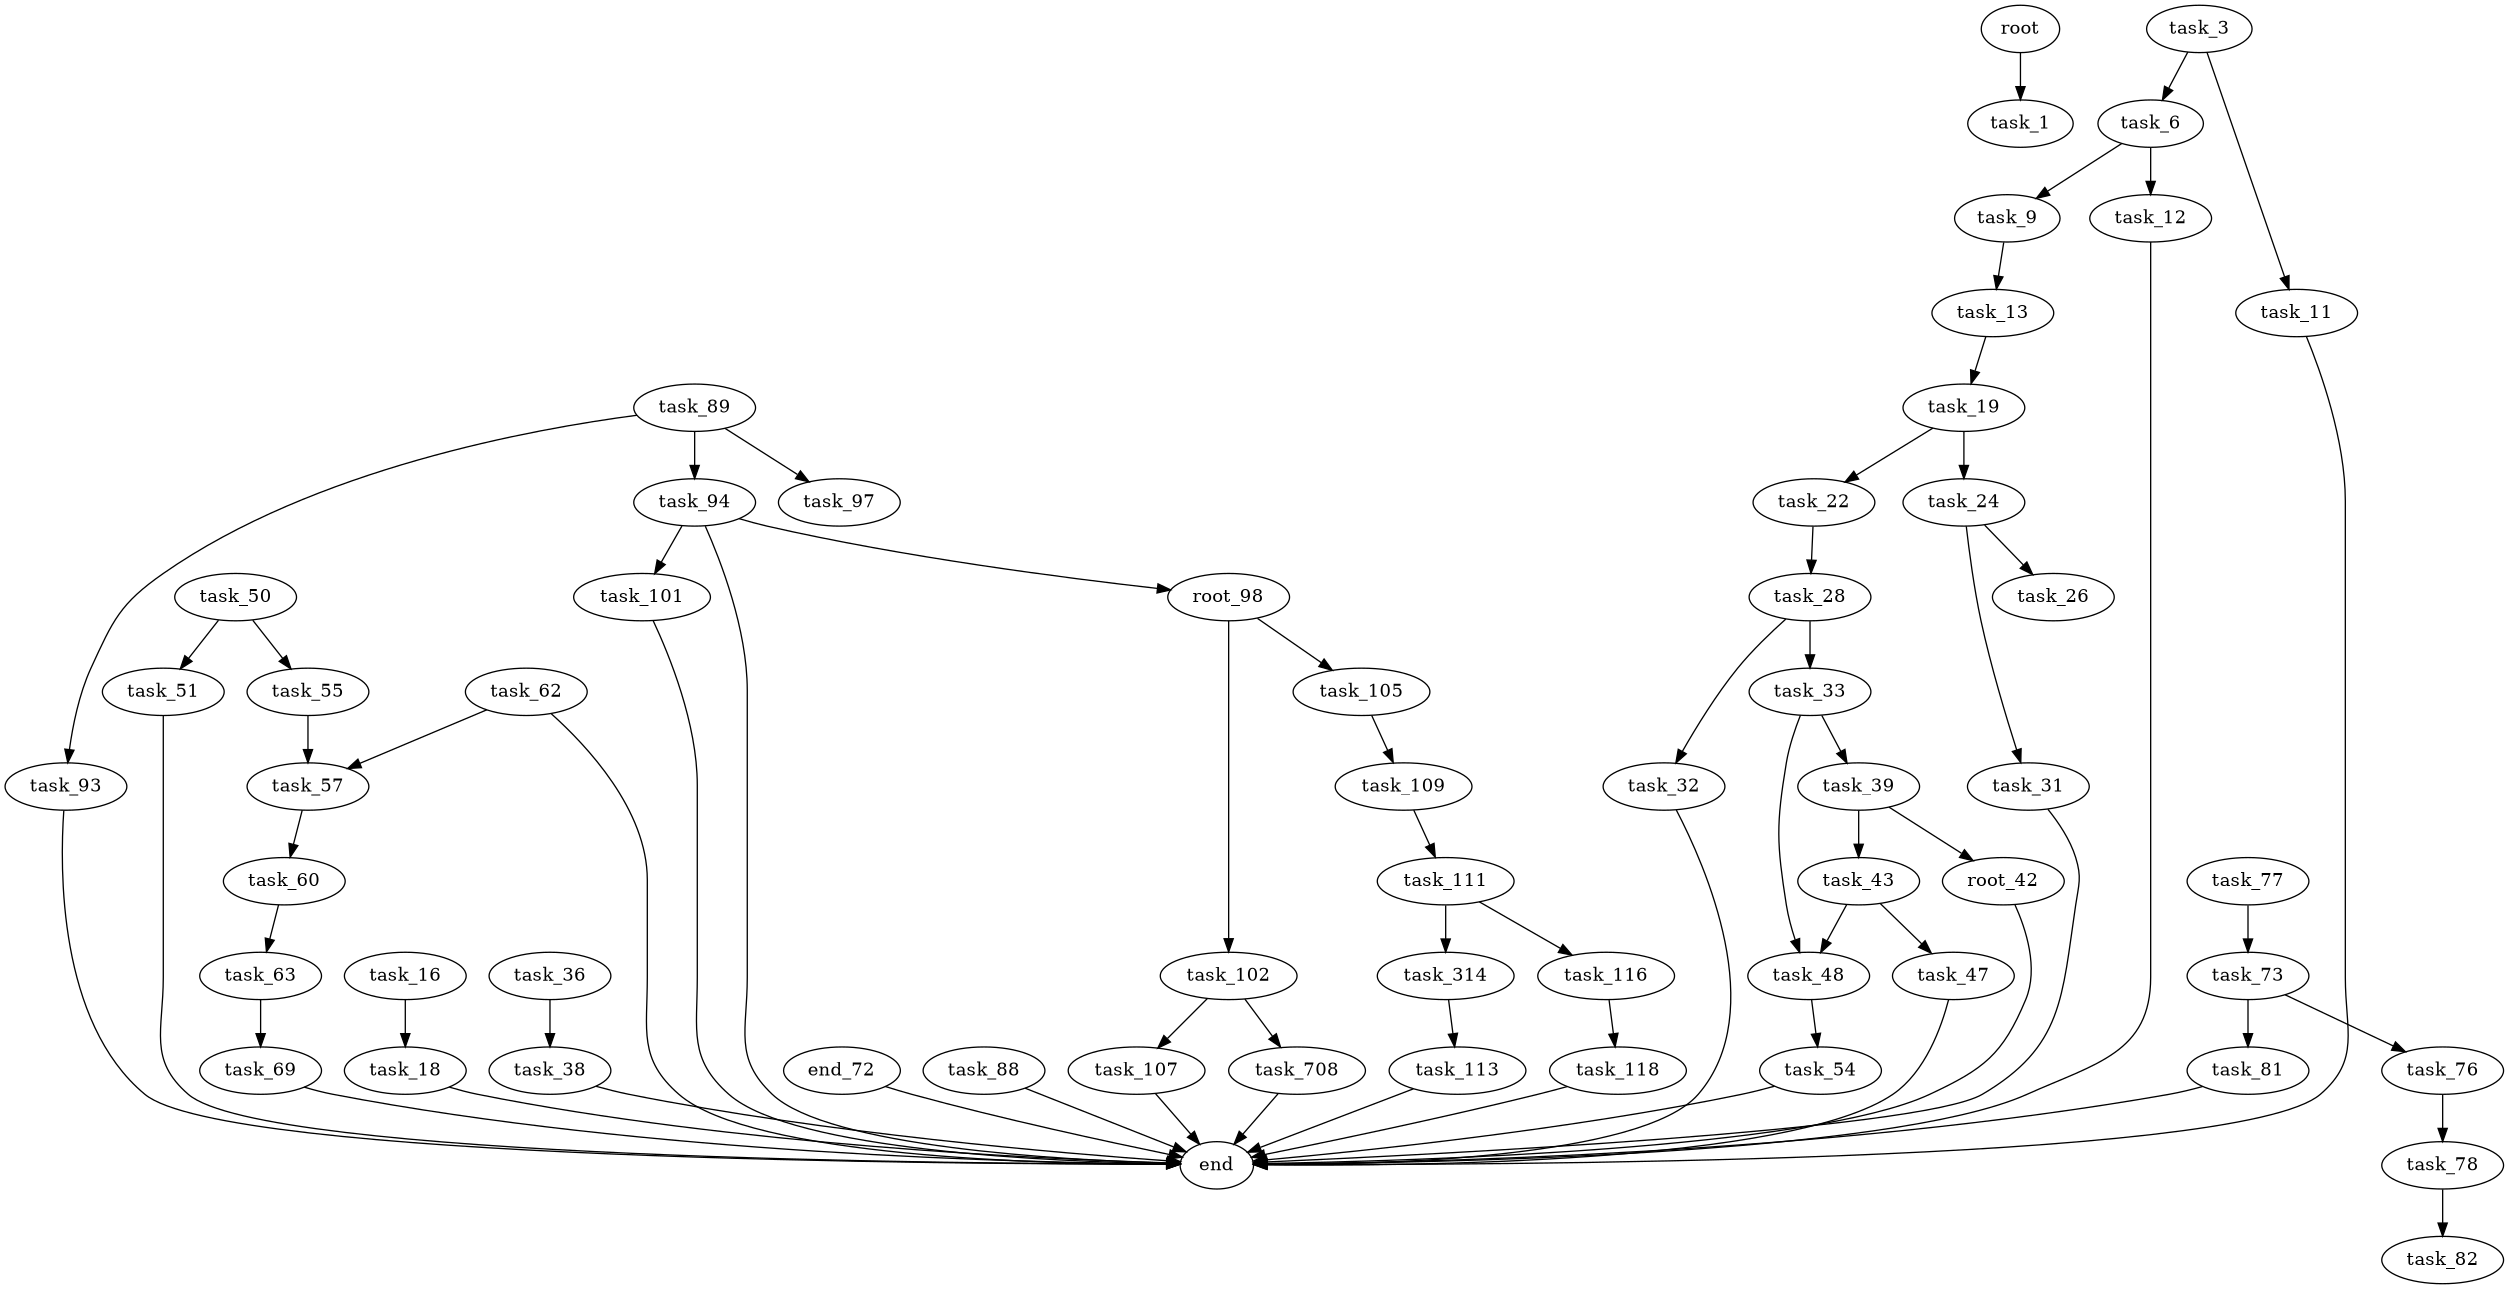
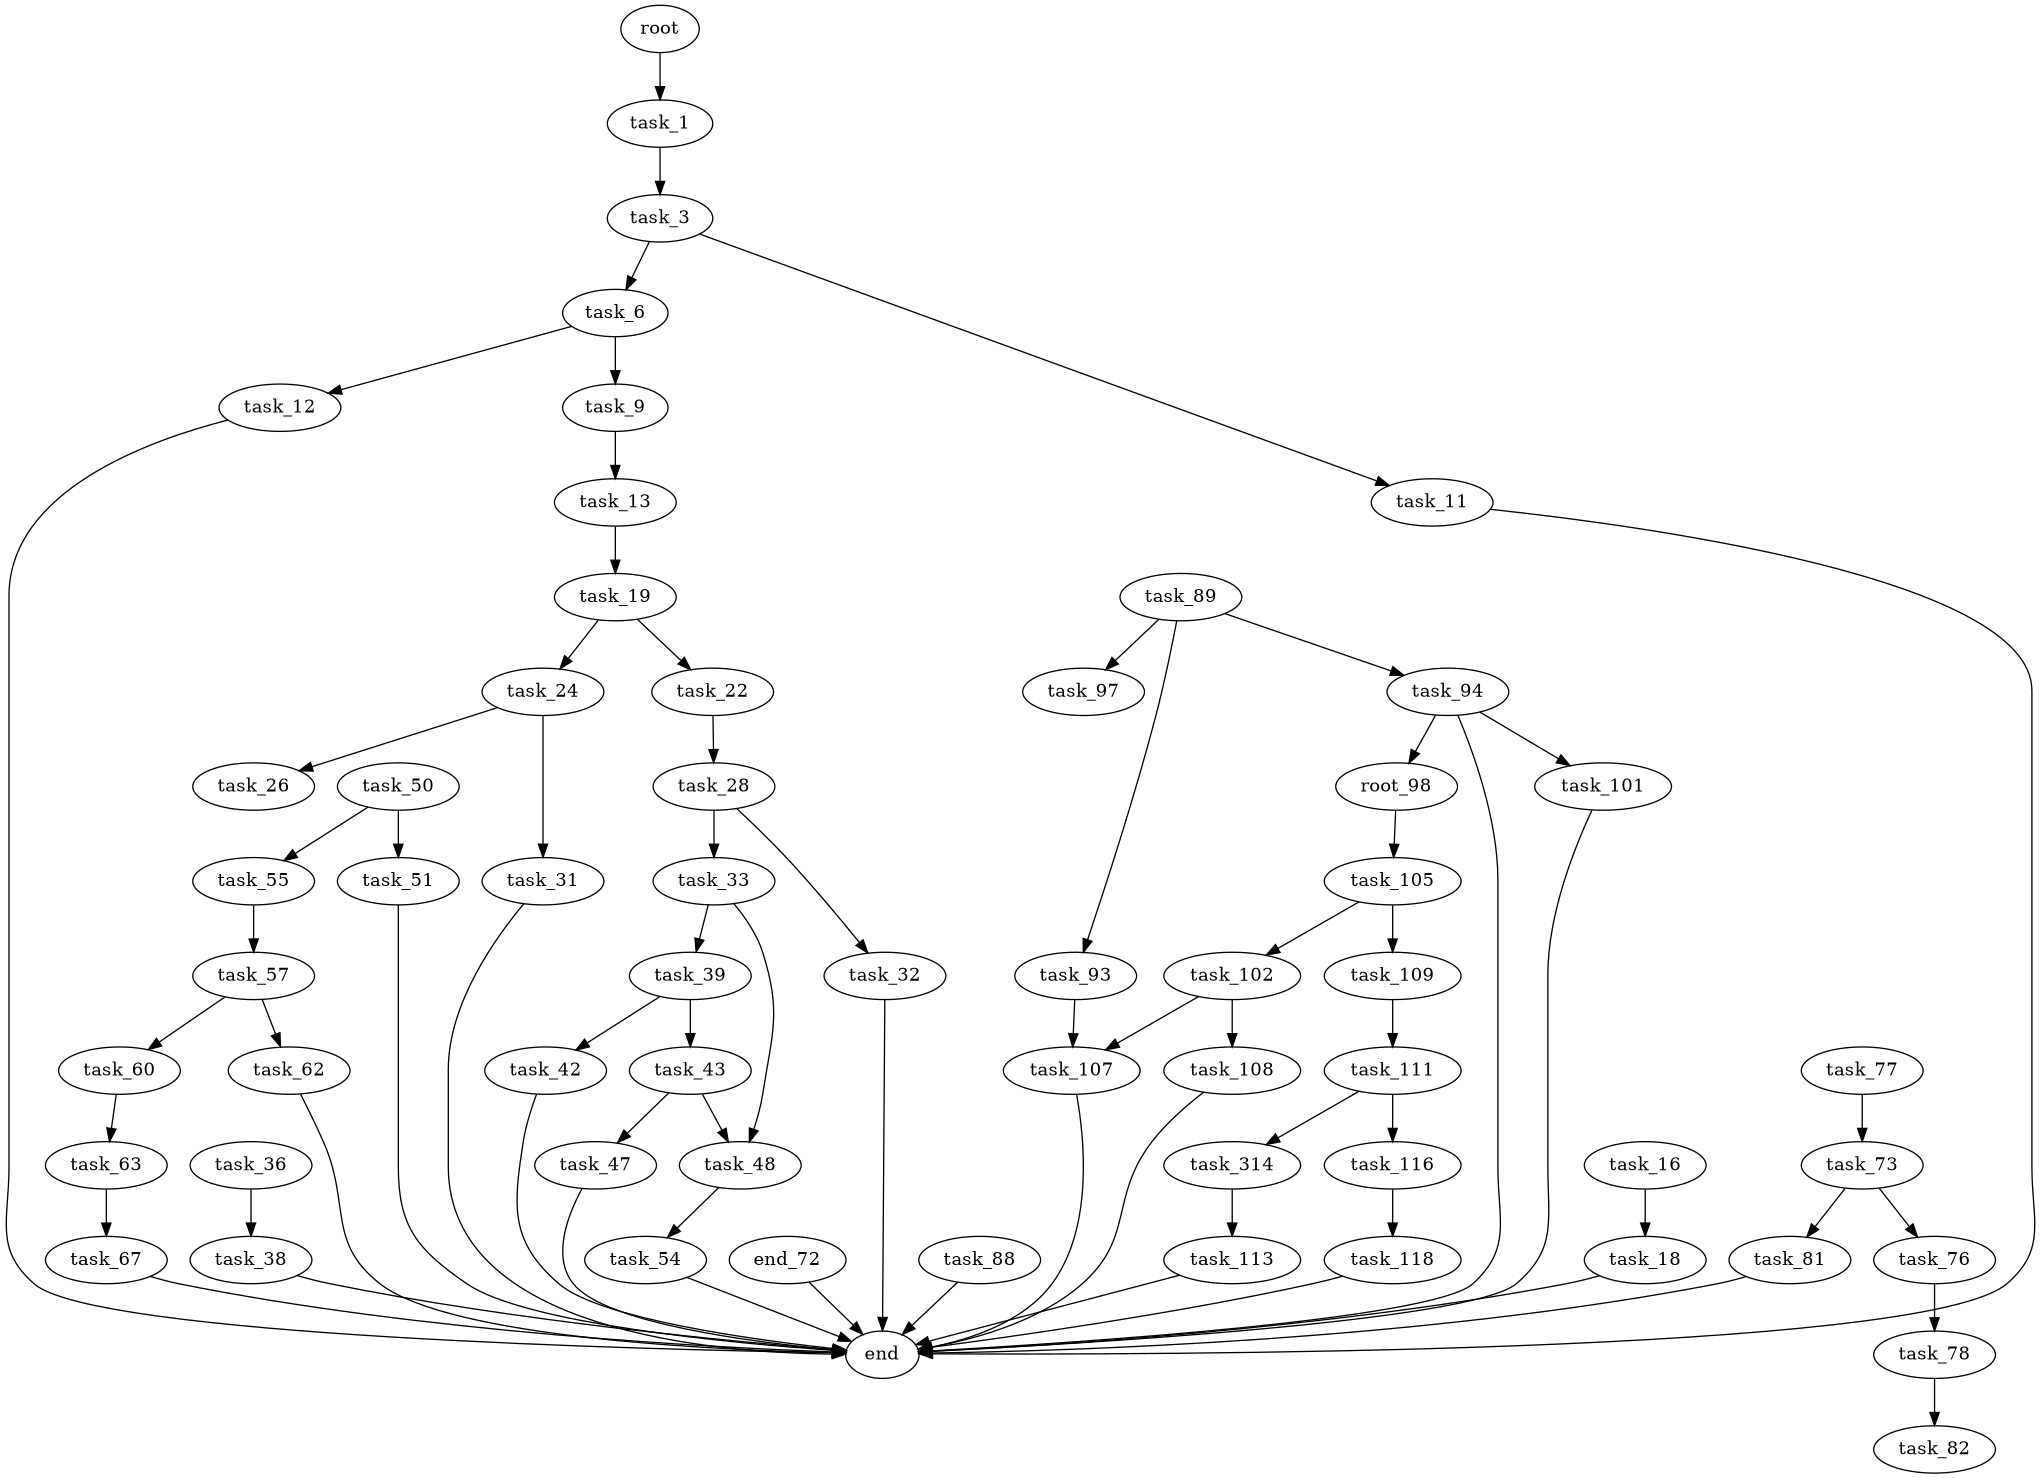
none -> (660, 165)
(423, 737) -> (269, 1017)
(1229, 780) -> (1318, 925)
(2003, 881) -> (546, 1071)
(261, 1071) -> (106, 1260)
(1297, 1071) -> (1232, 1071)
(235, 1121) -> (1074, 1017)
